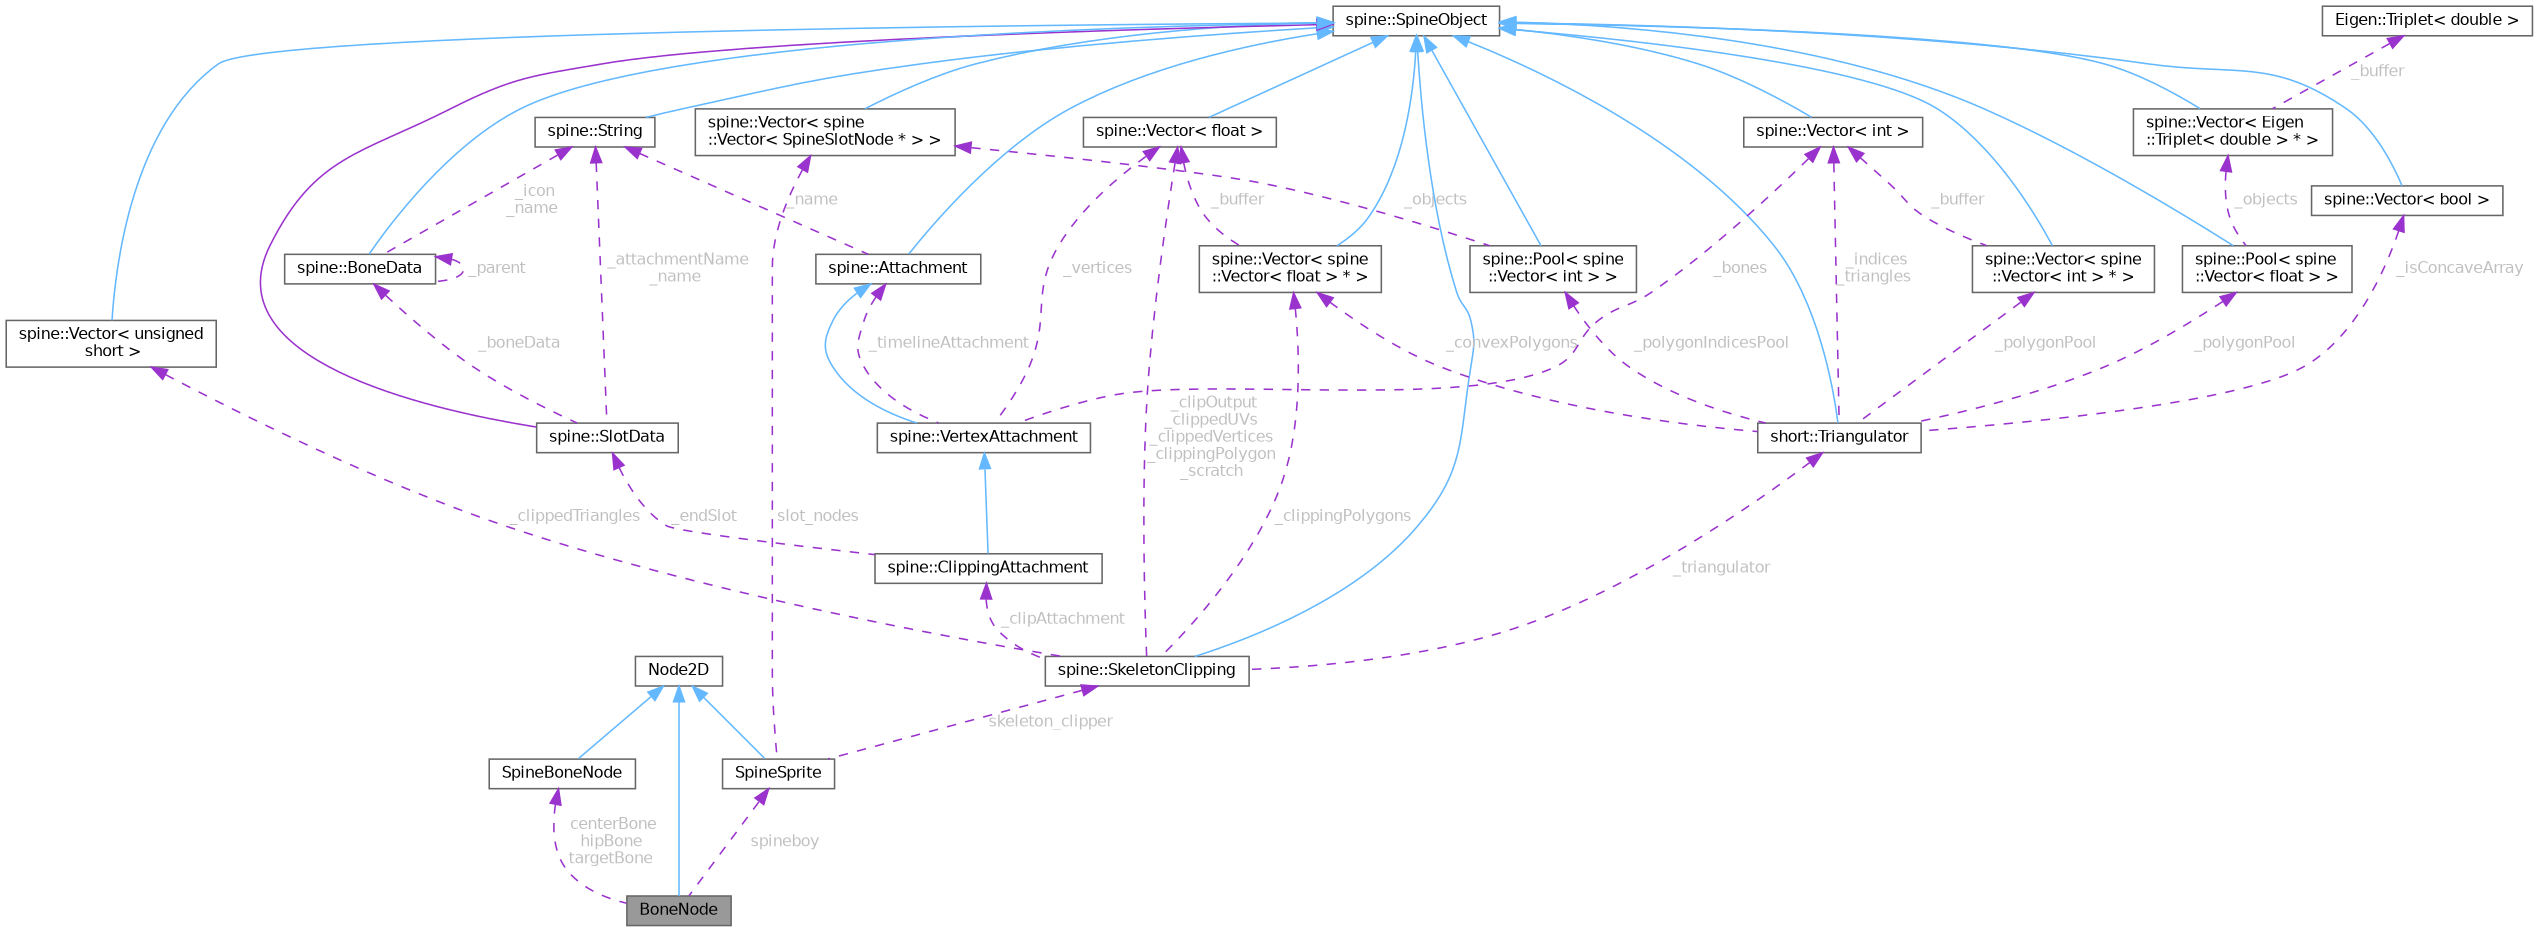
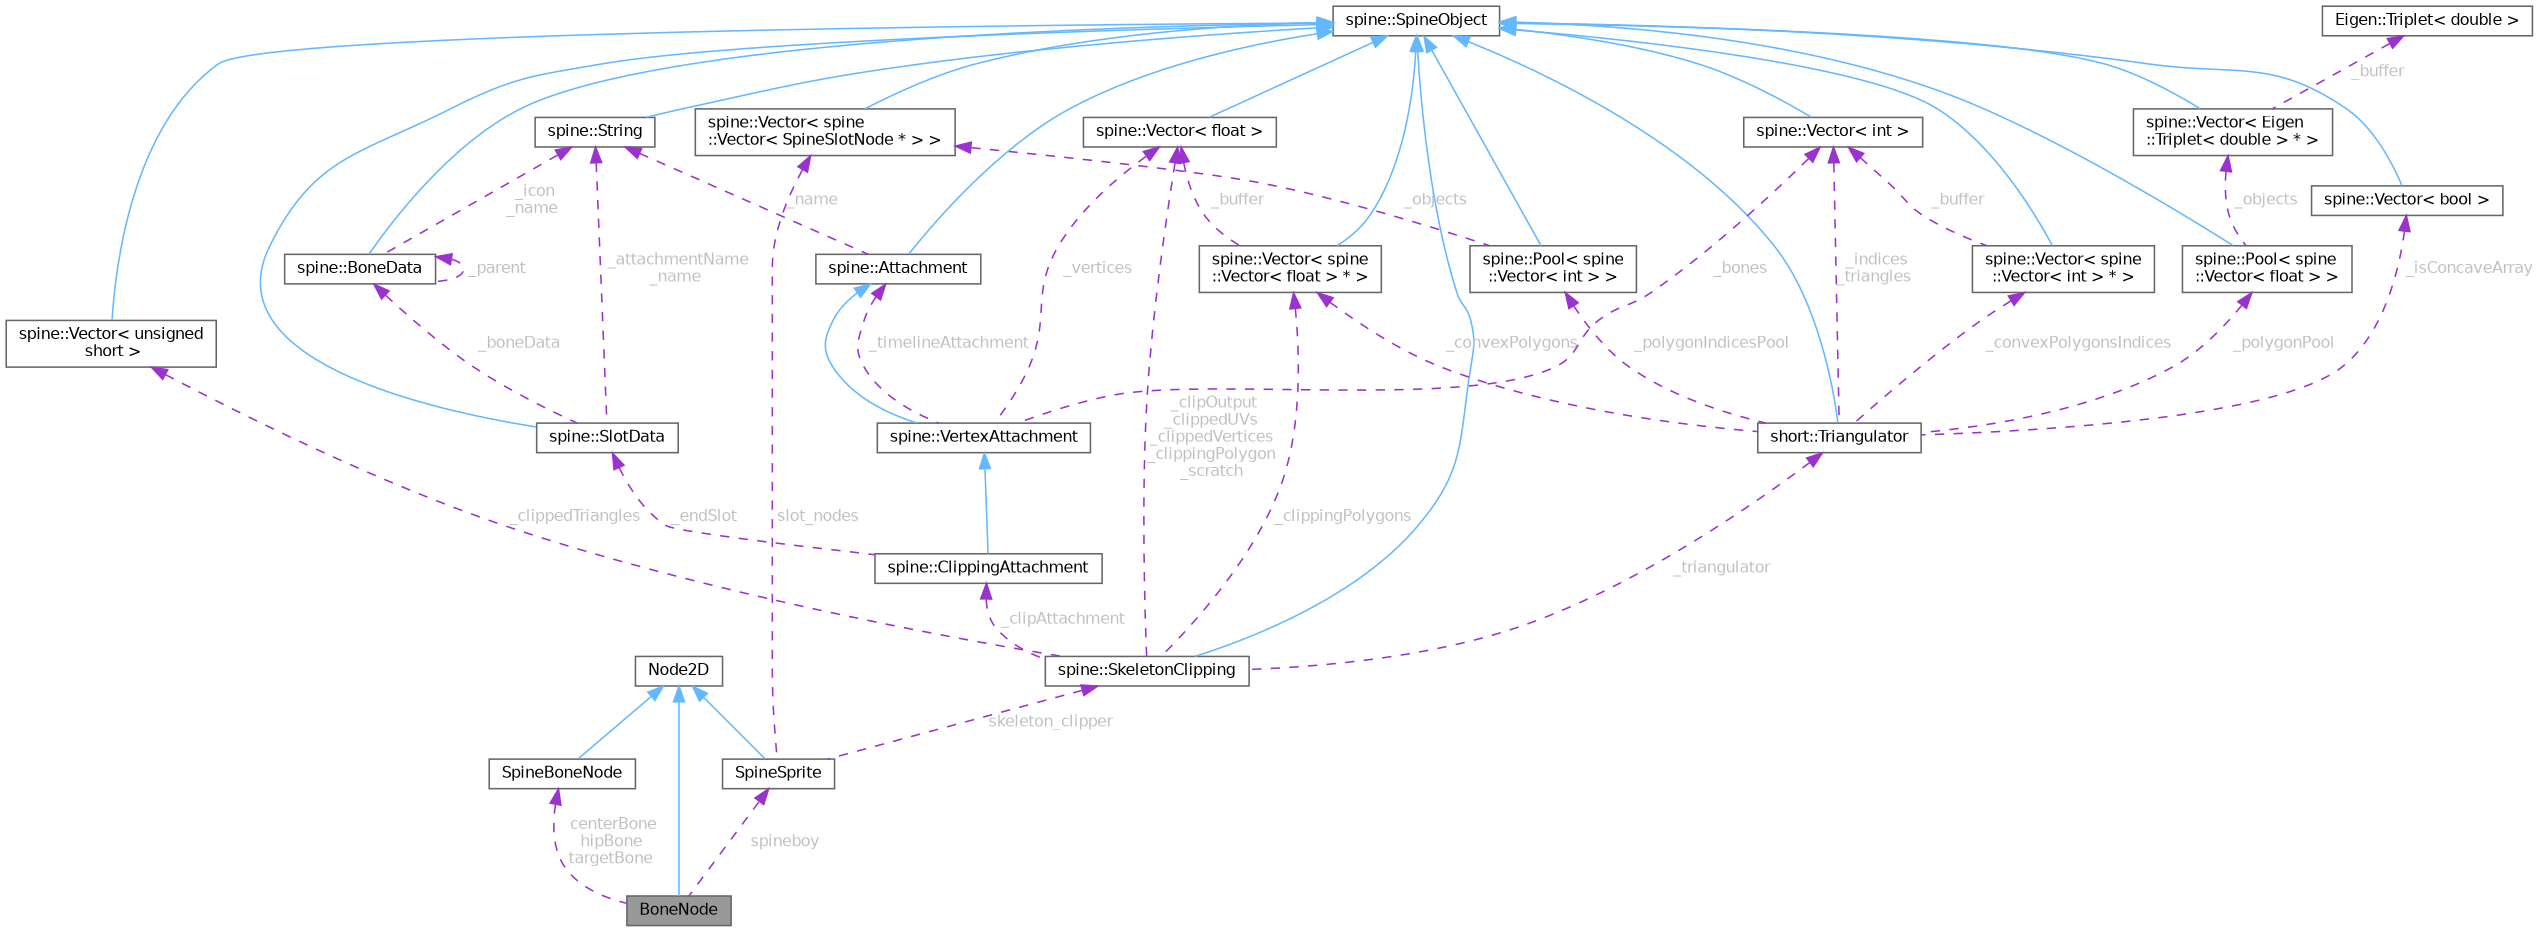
(580, 68) -> (580, 68)
(2044, 344) -> (2077, 344)
